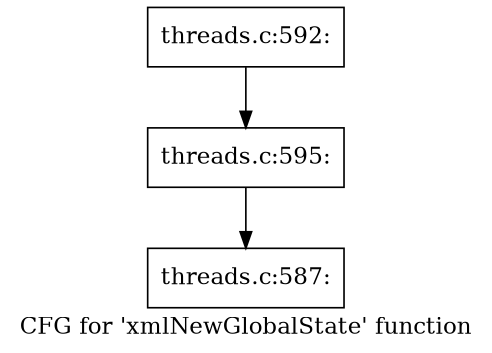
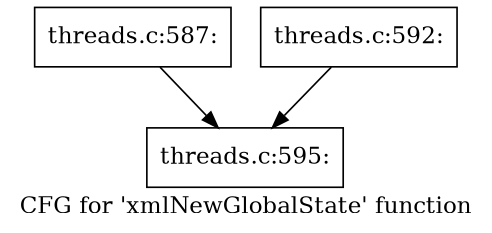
(246, 210) -> (183, 91)
